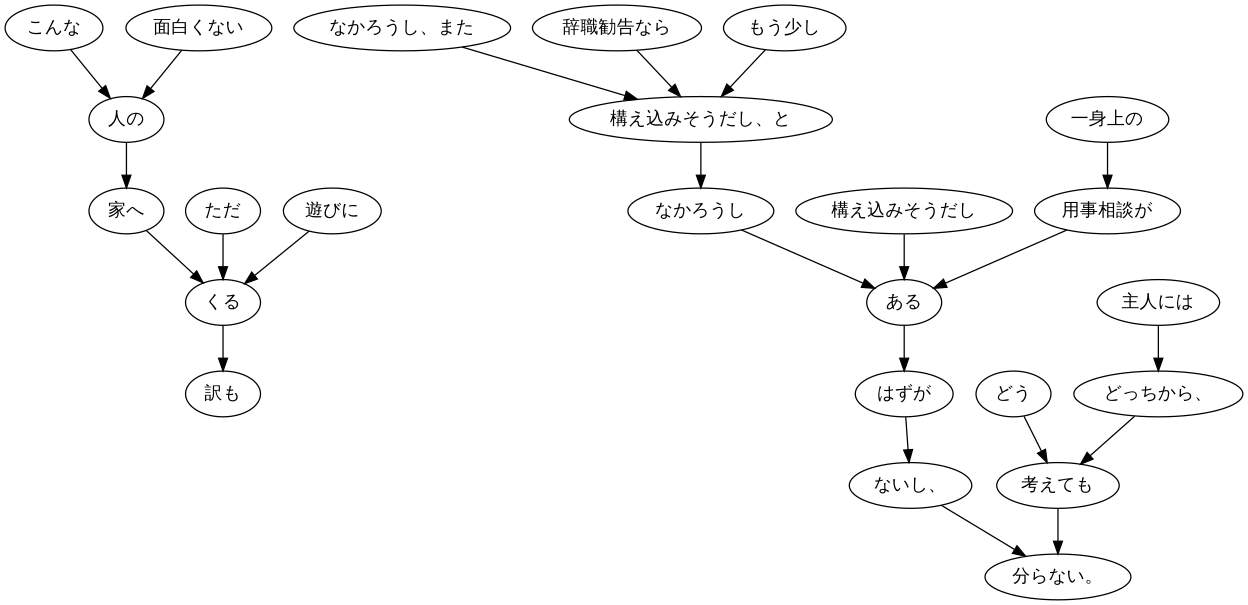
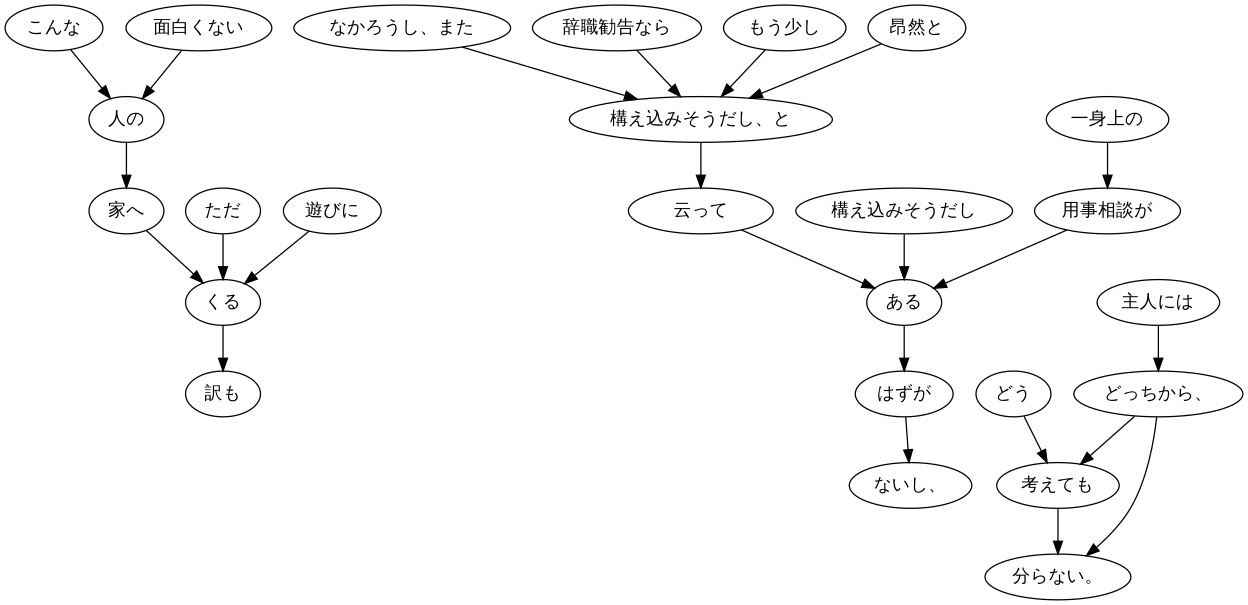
none -> (917, 28)
(701, 211) -> (701, 211)
(978, 527) -> (1140, 489)
